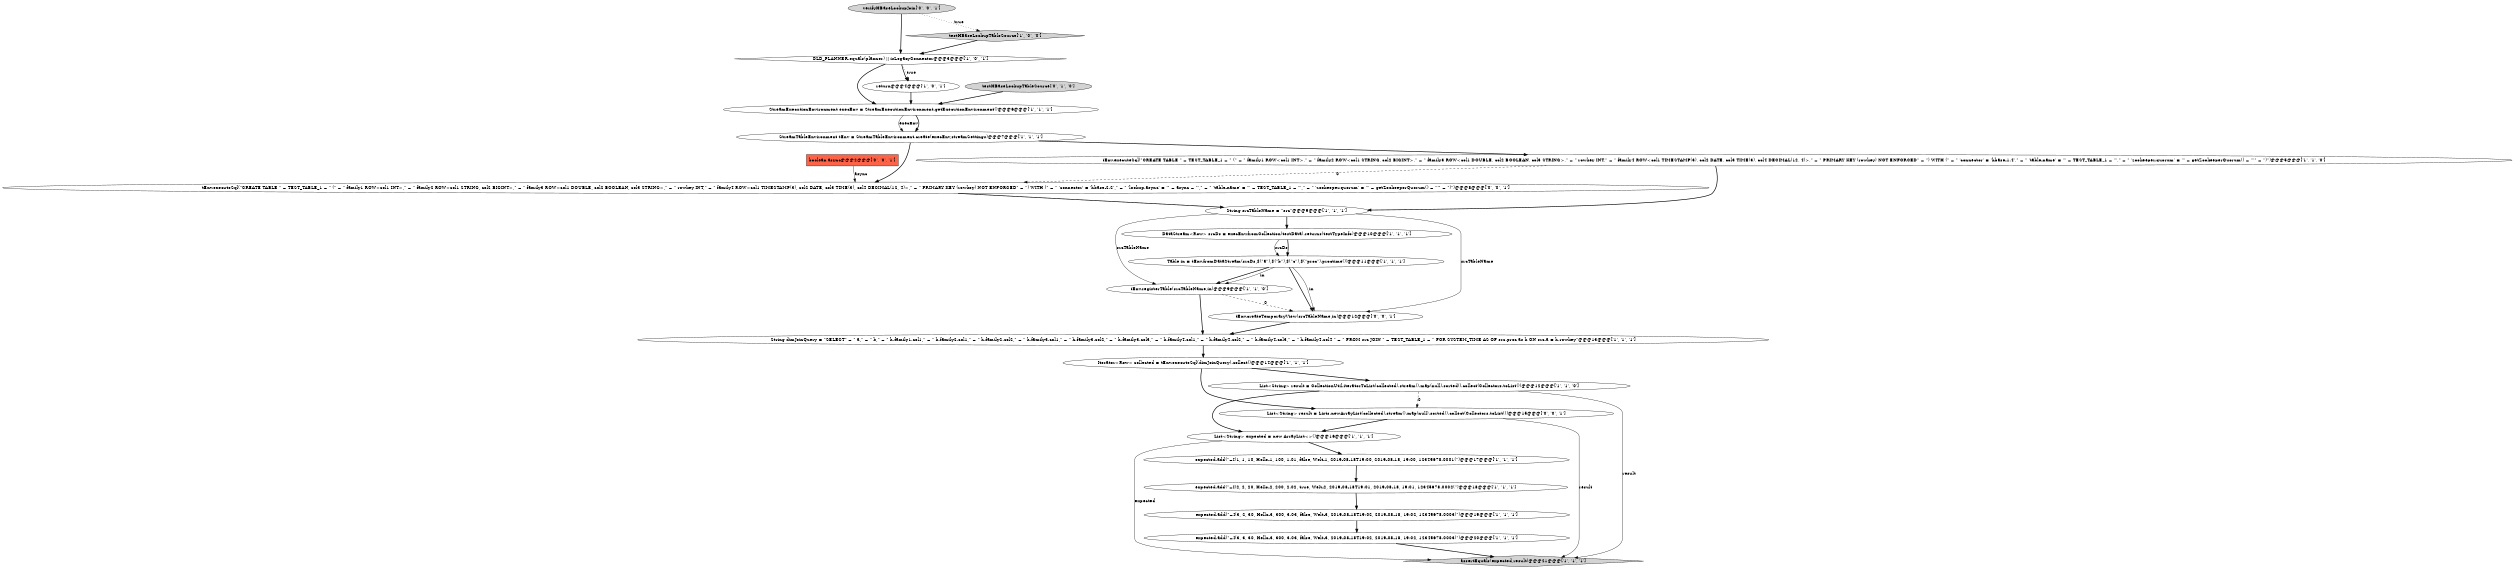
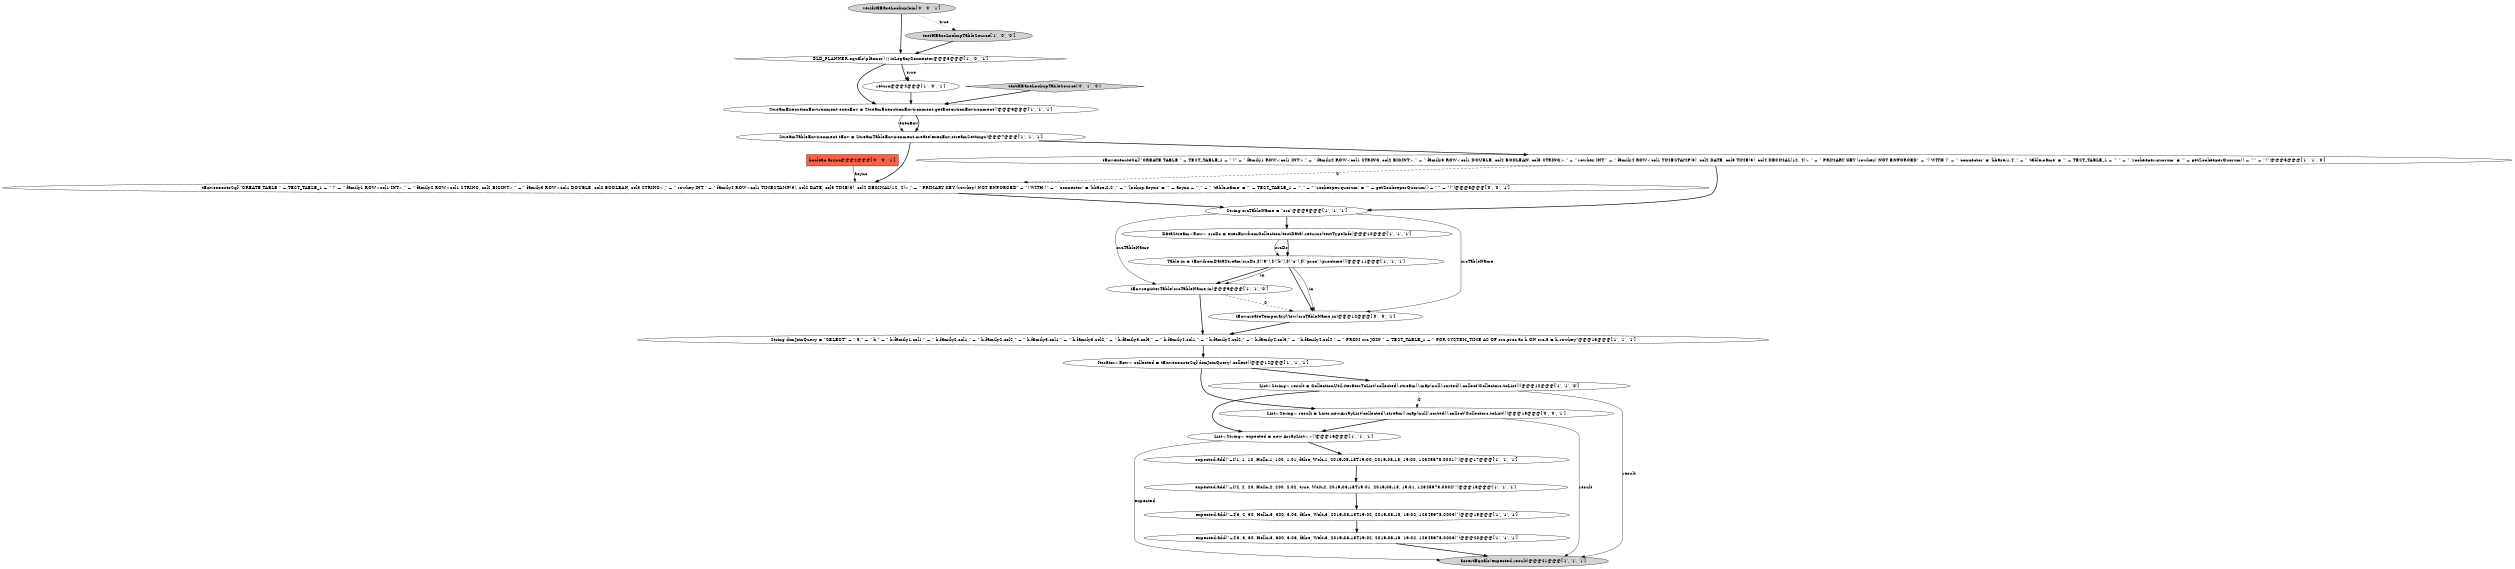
(995, 36) -> (969, 36)
(1028, 86) -> (1055, 86)
(1523, 561) -> (1523, 561)
